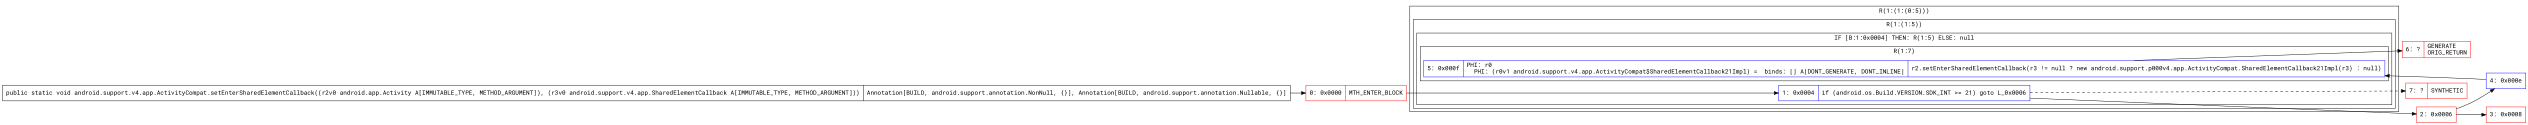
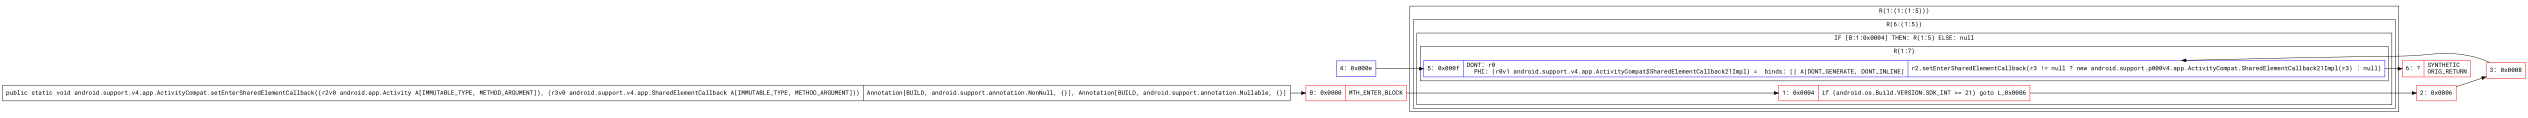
(1904, 11) -> (1904, 11)
(1904, 25) -> (1904, 25)
(2442, 46) -> (2444, 65)
none -> (2339, 57)
(1481, 65) -> (1483, 65)
(2436, 91) -> none
(1904, 93) -> (1904, 93)
(2474, 101) -> none
